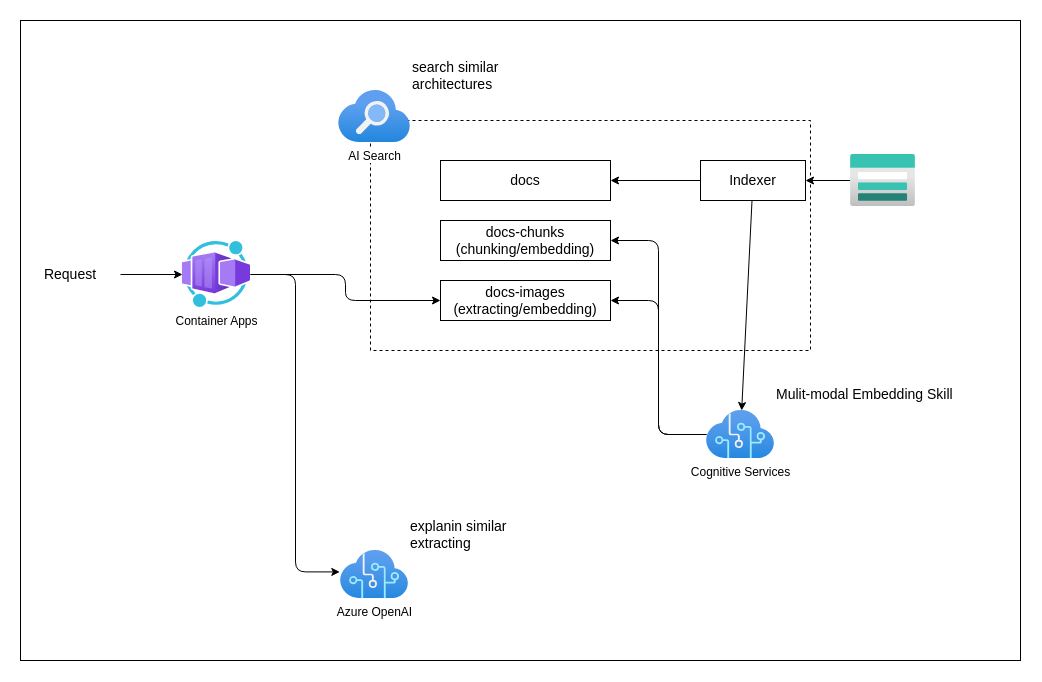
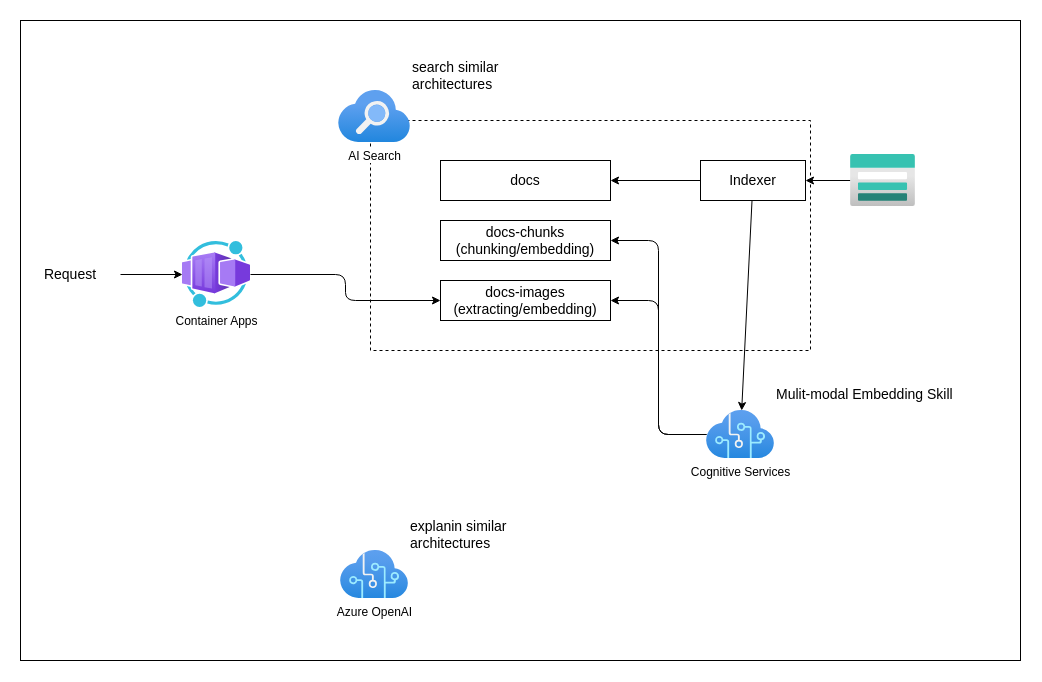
(296, 439) -> none
(475, 535) -> (475, 535)
